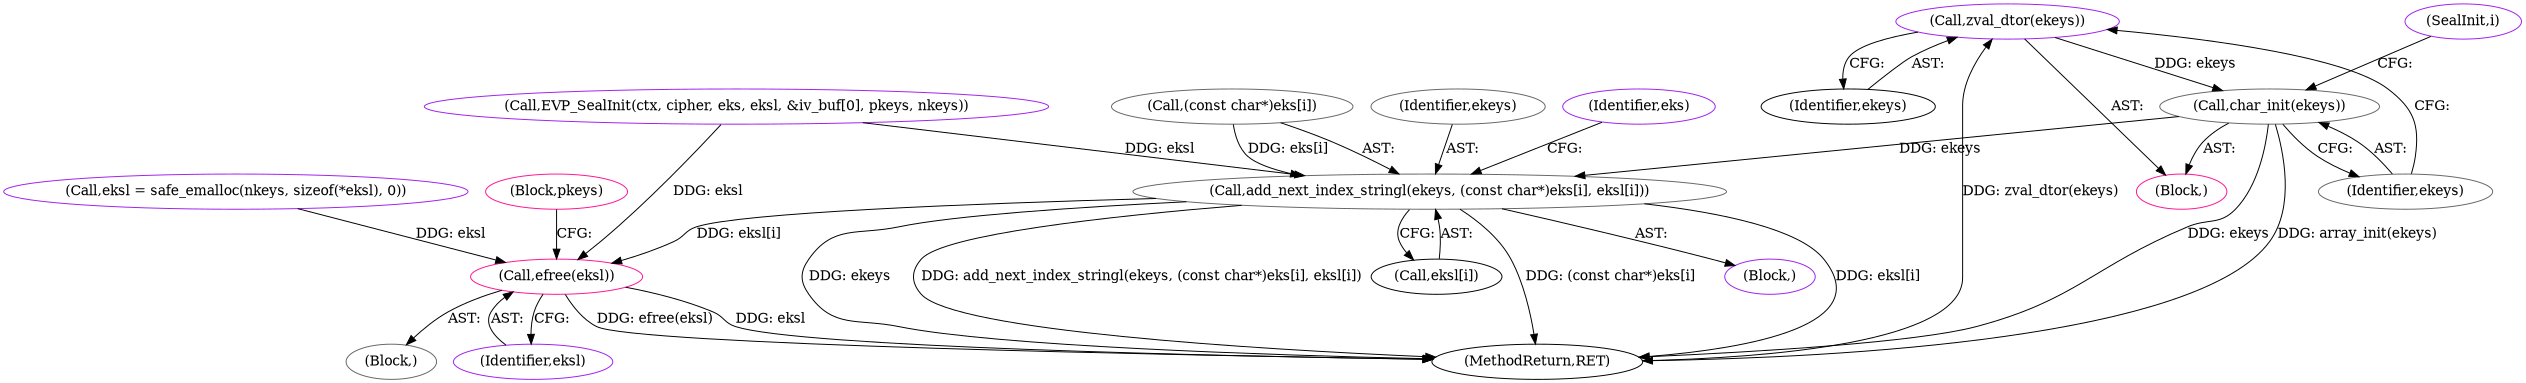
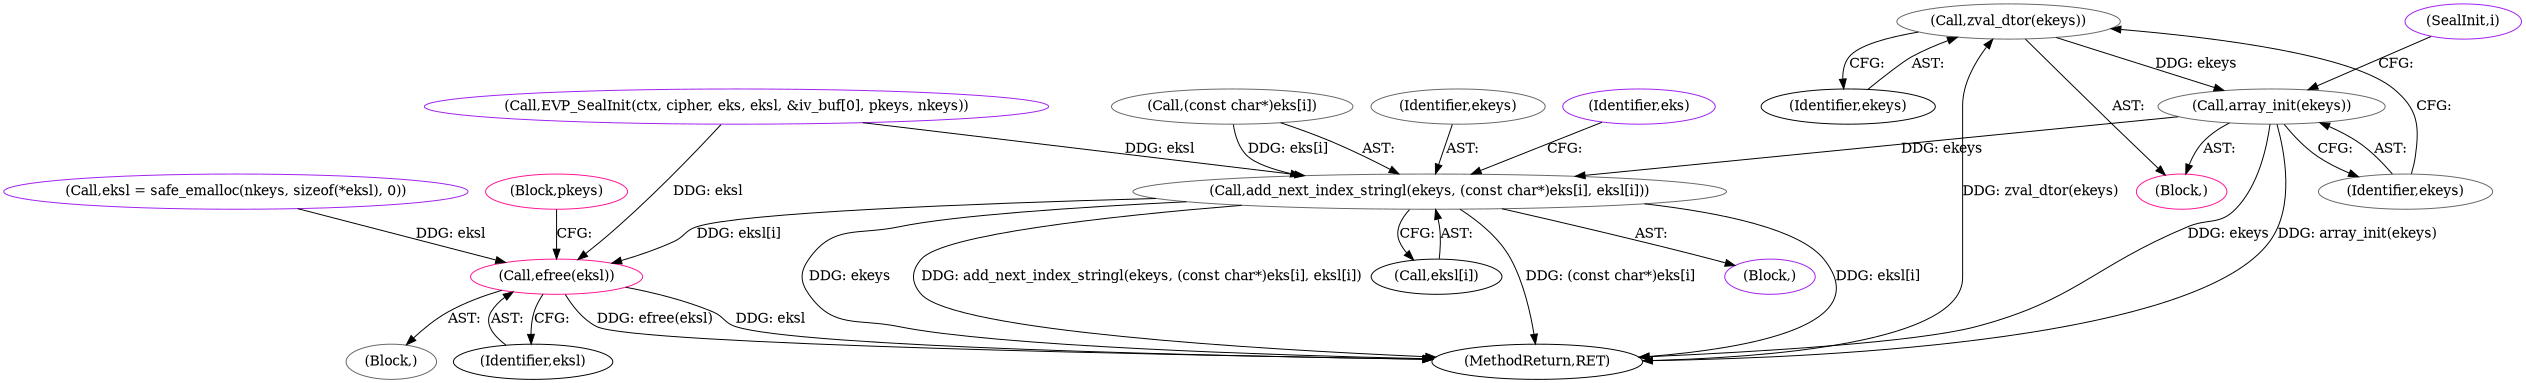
(2008, 22) -> (2009, 22)
(2270, 107) -> (2272, 107)
(533, 362) -> (533, 362)
